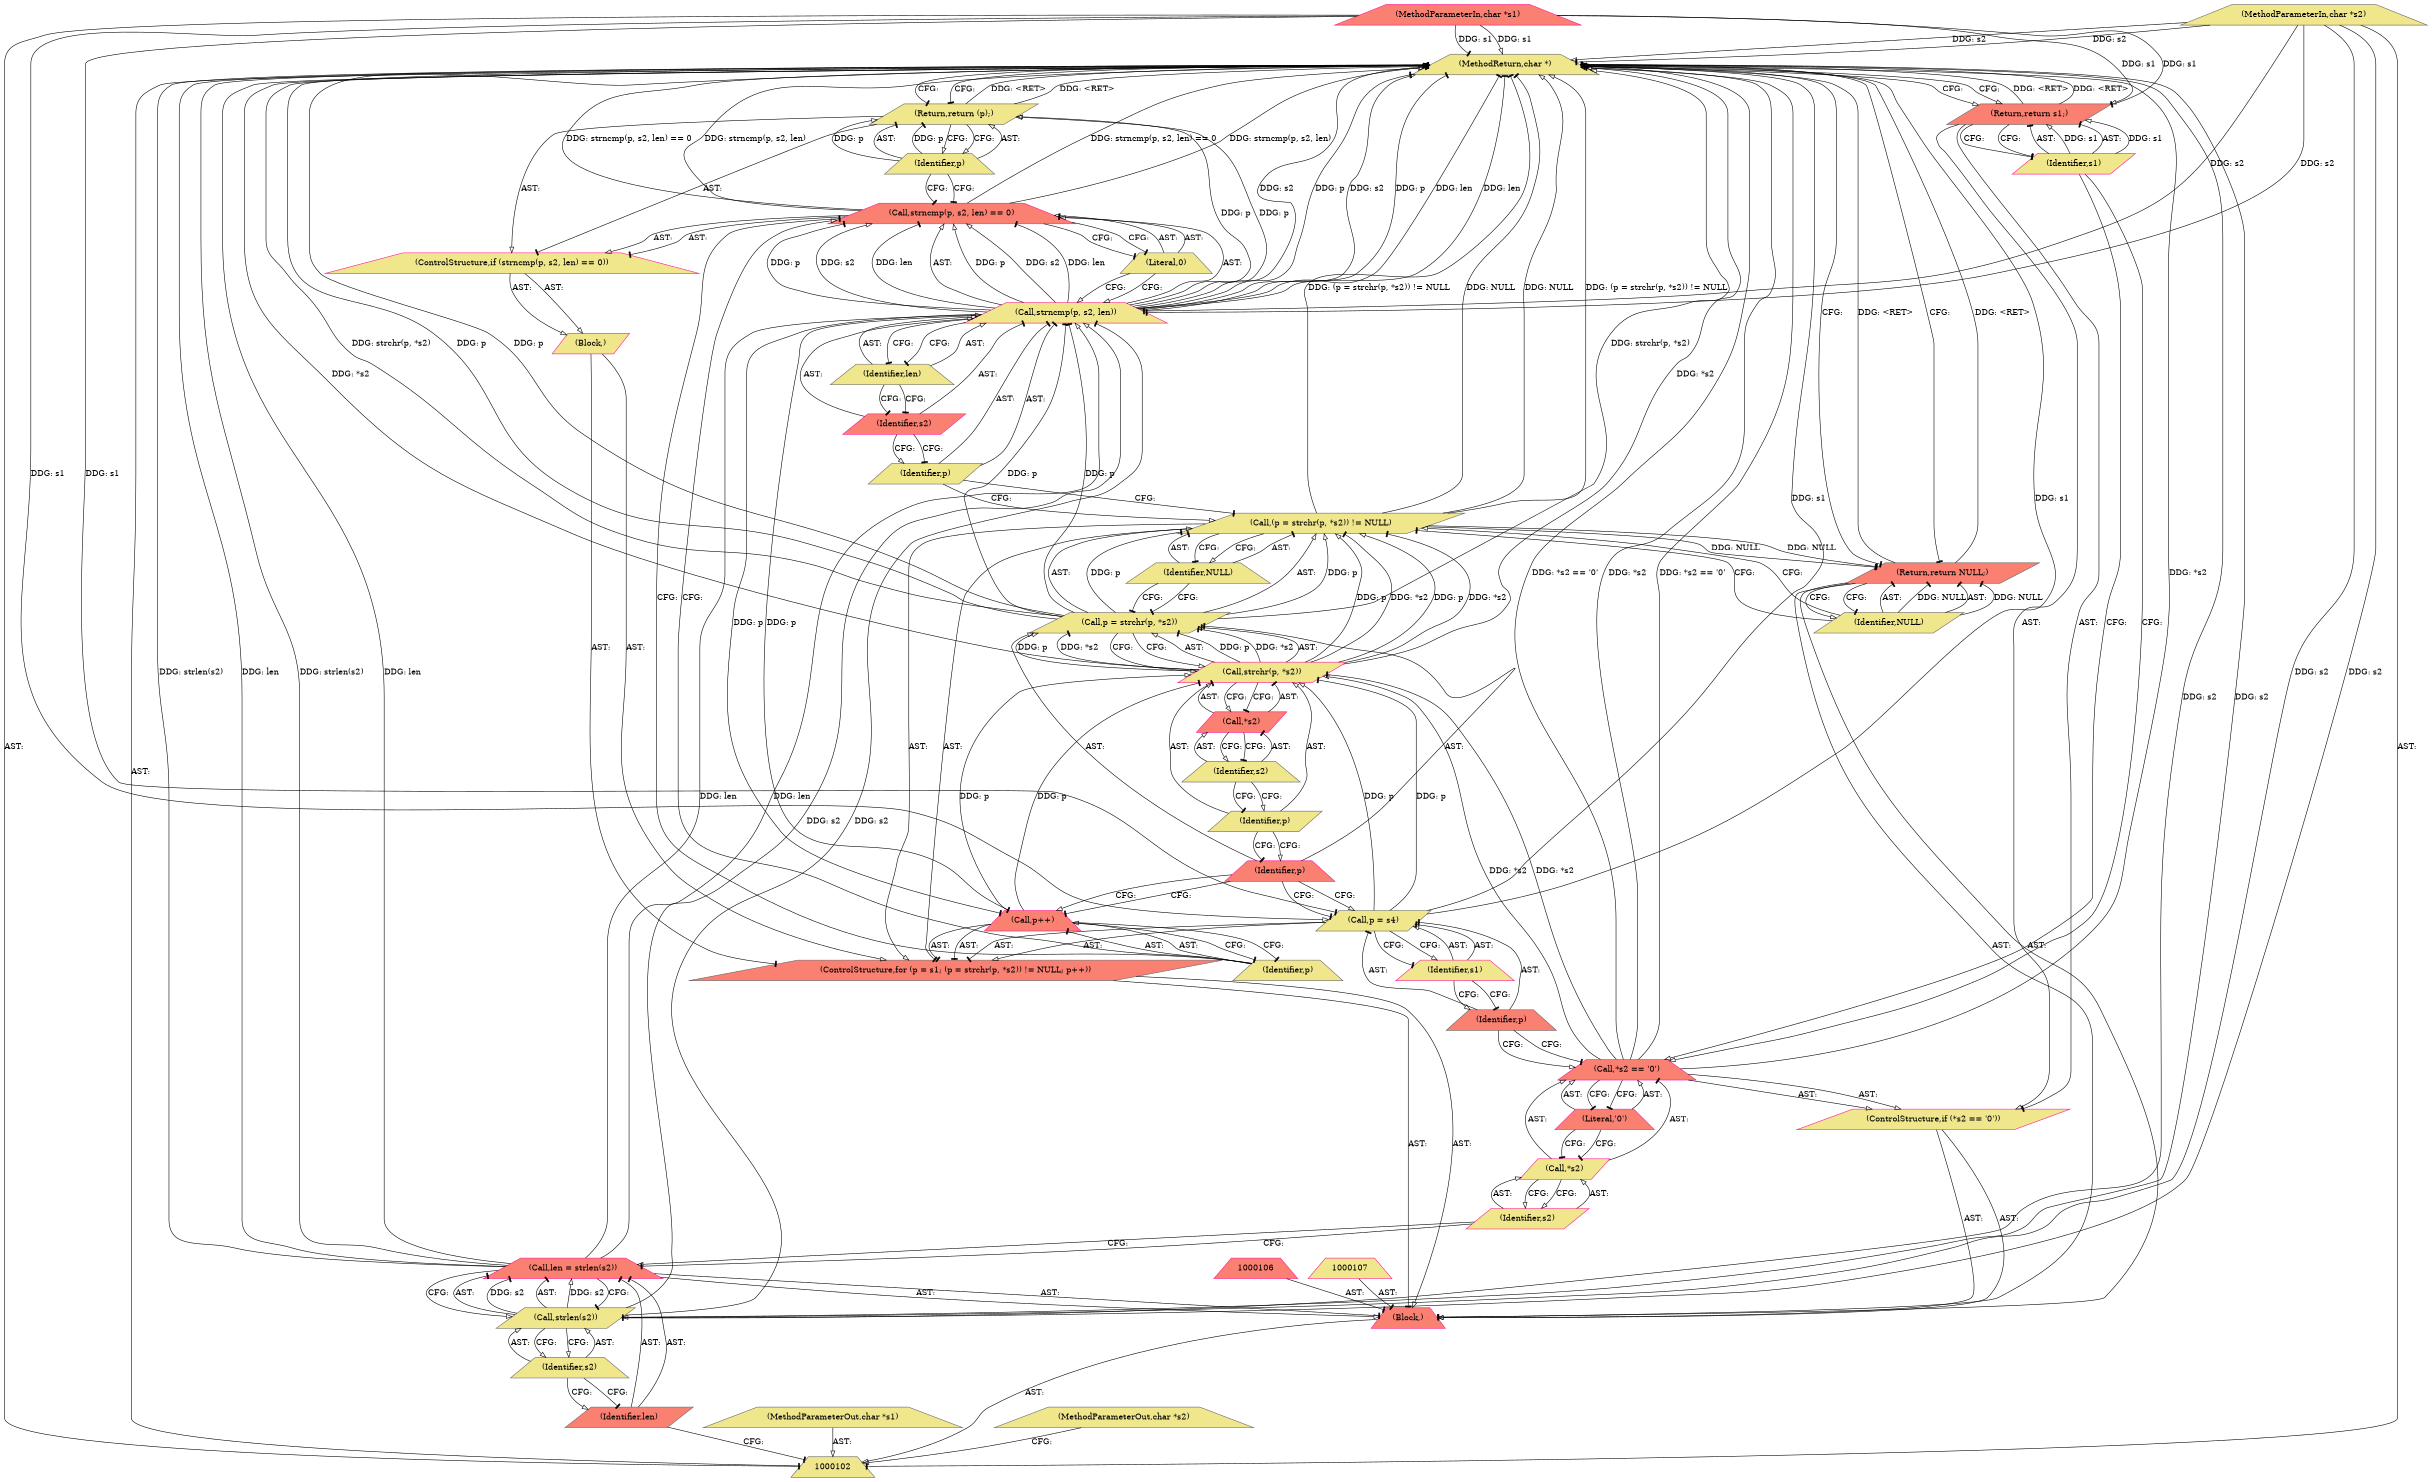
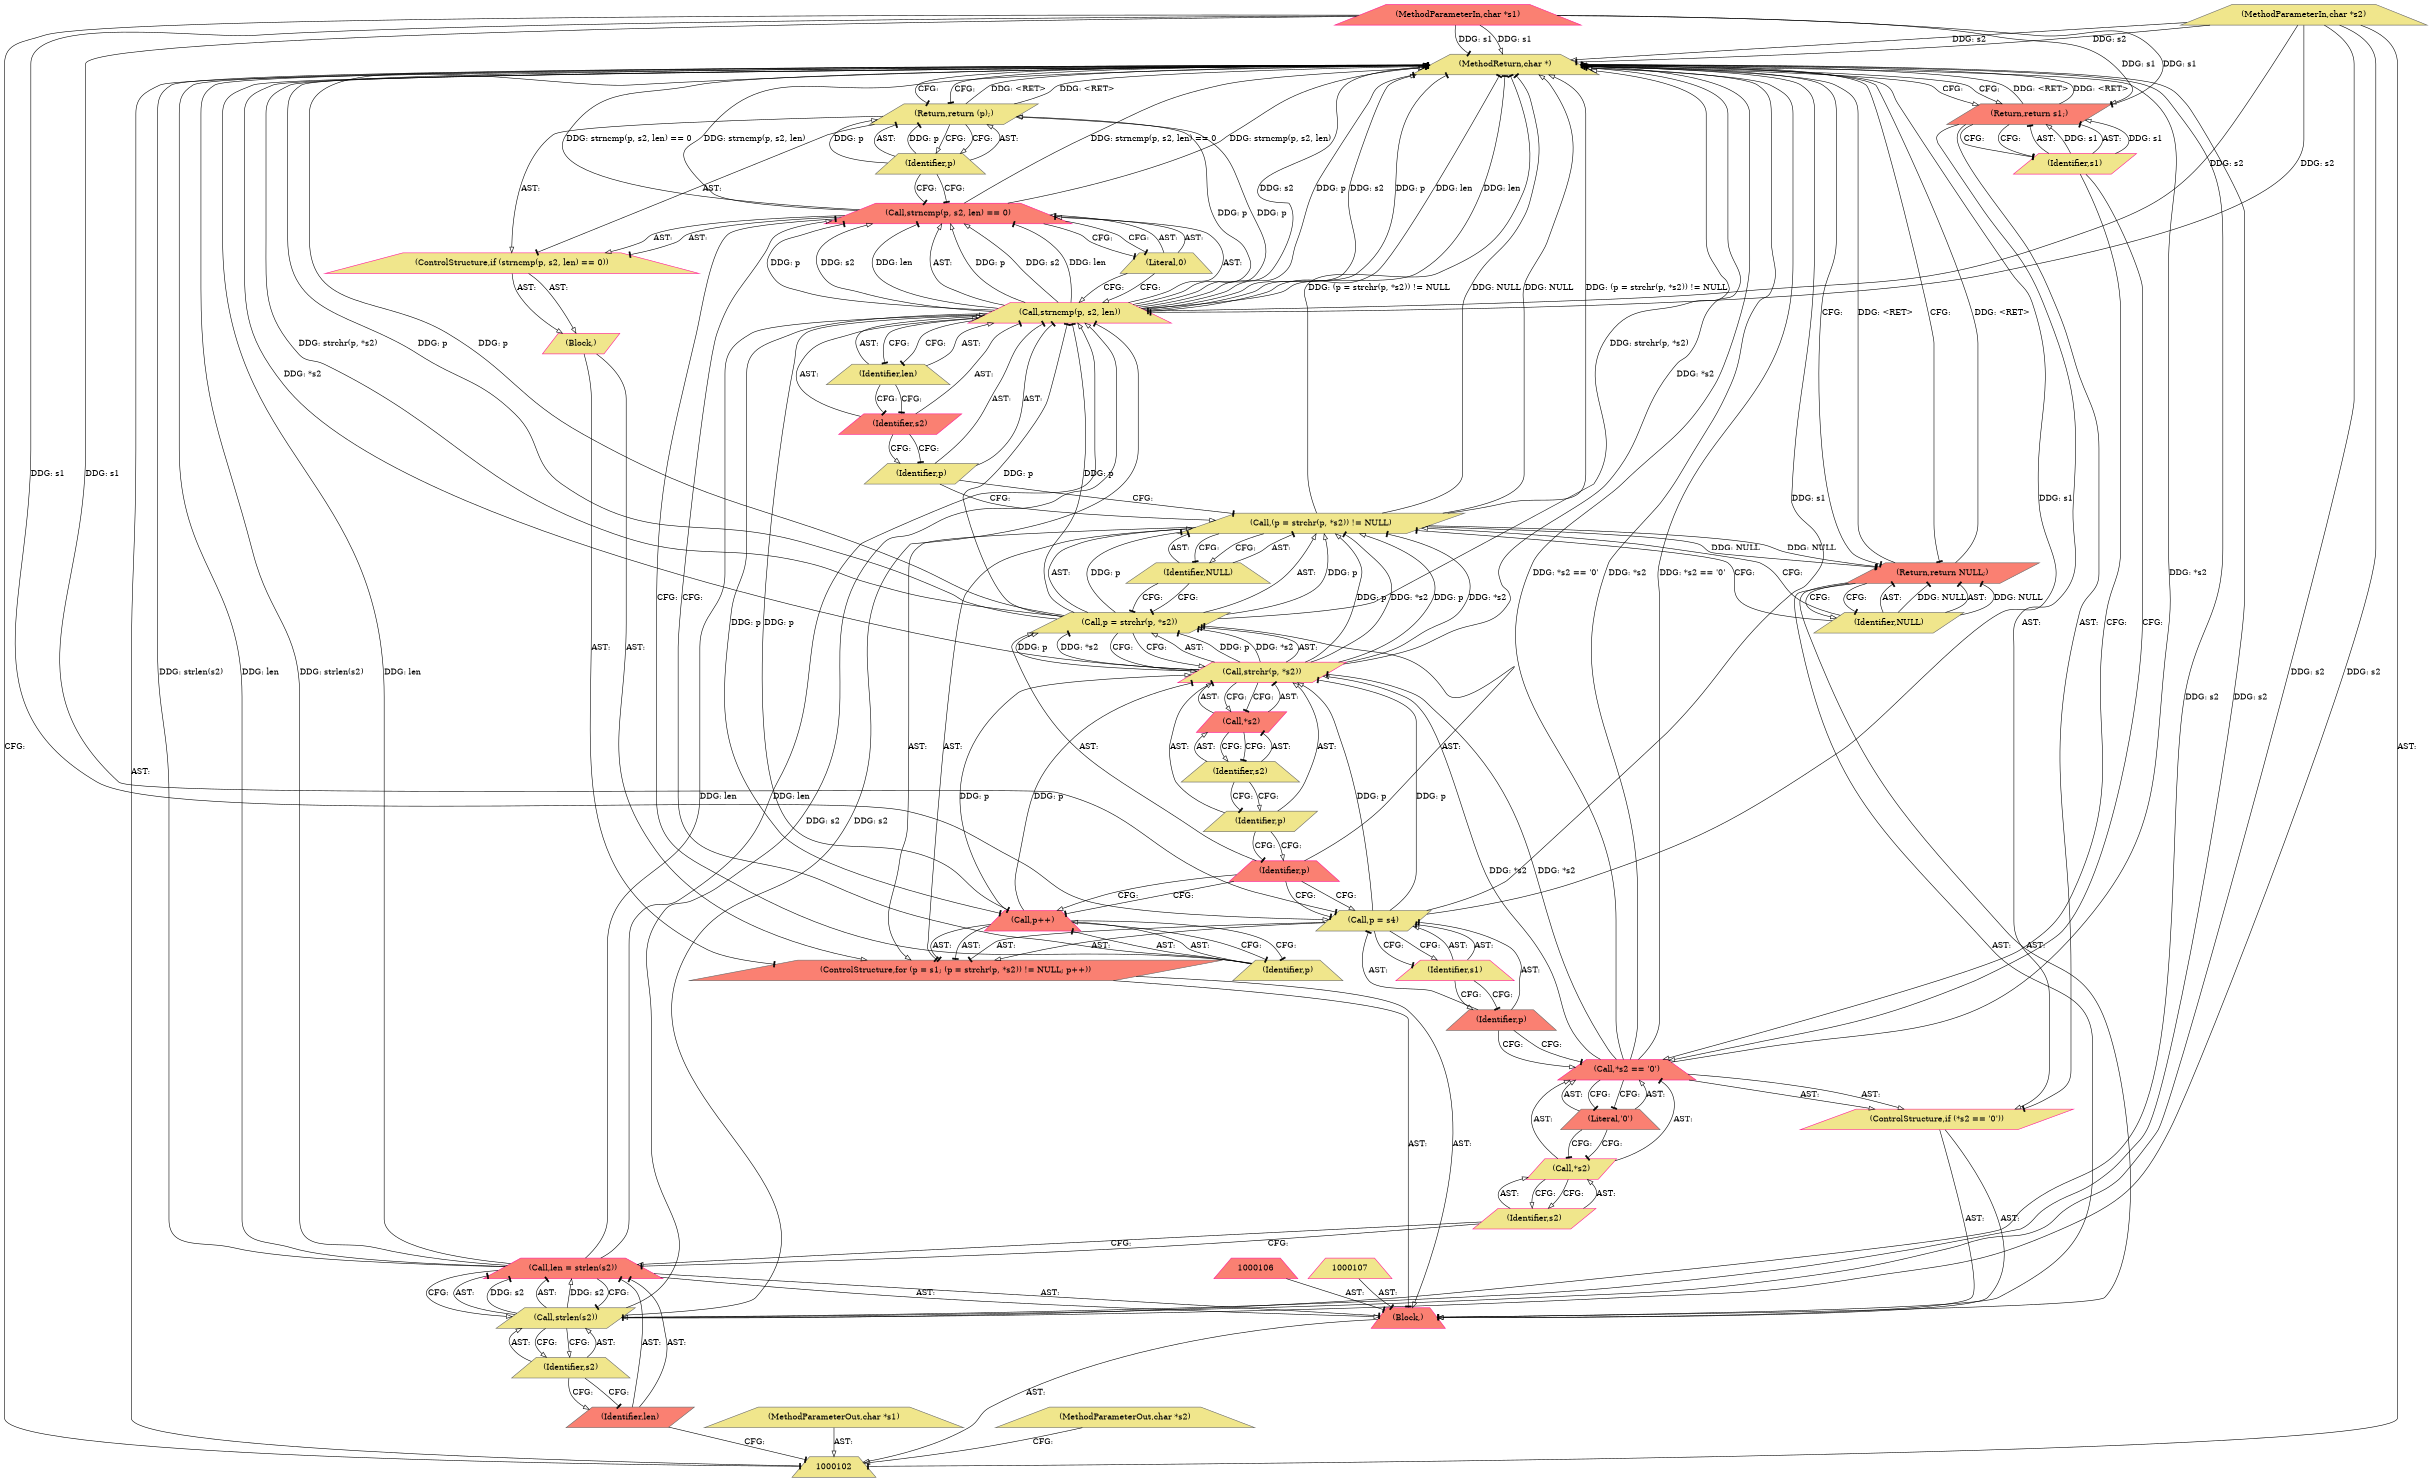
(15, 747) -> (16, 747)
(1605, 1119) -> (1610, 1119)
